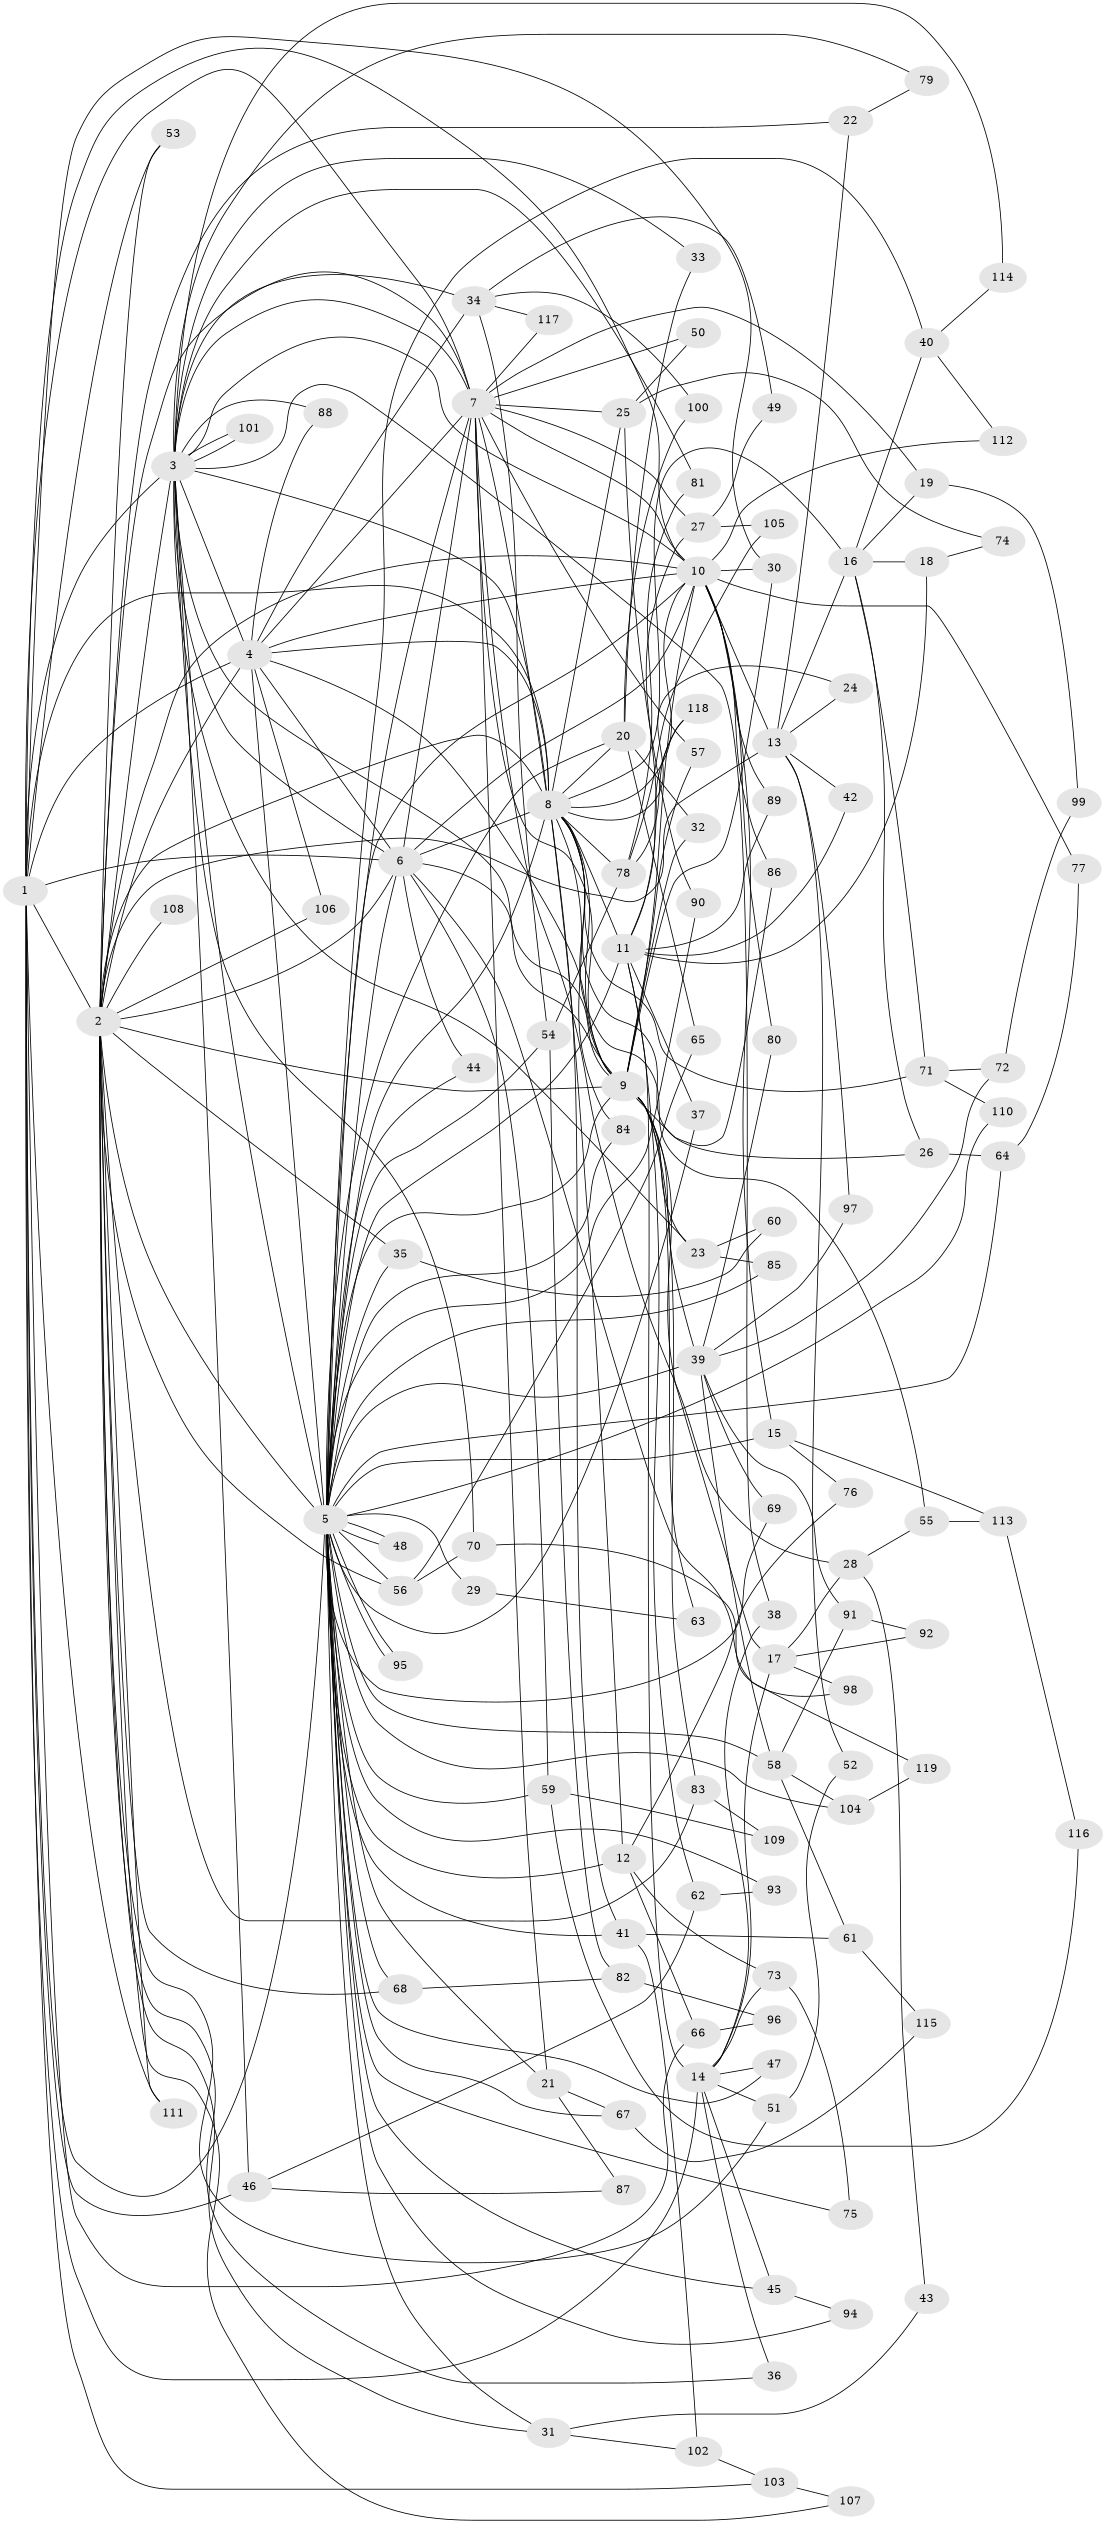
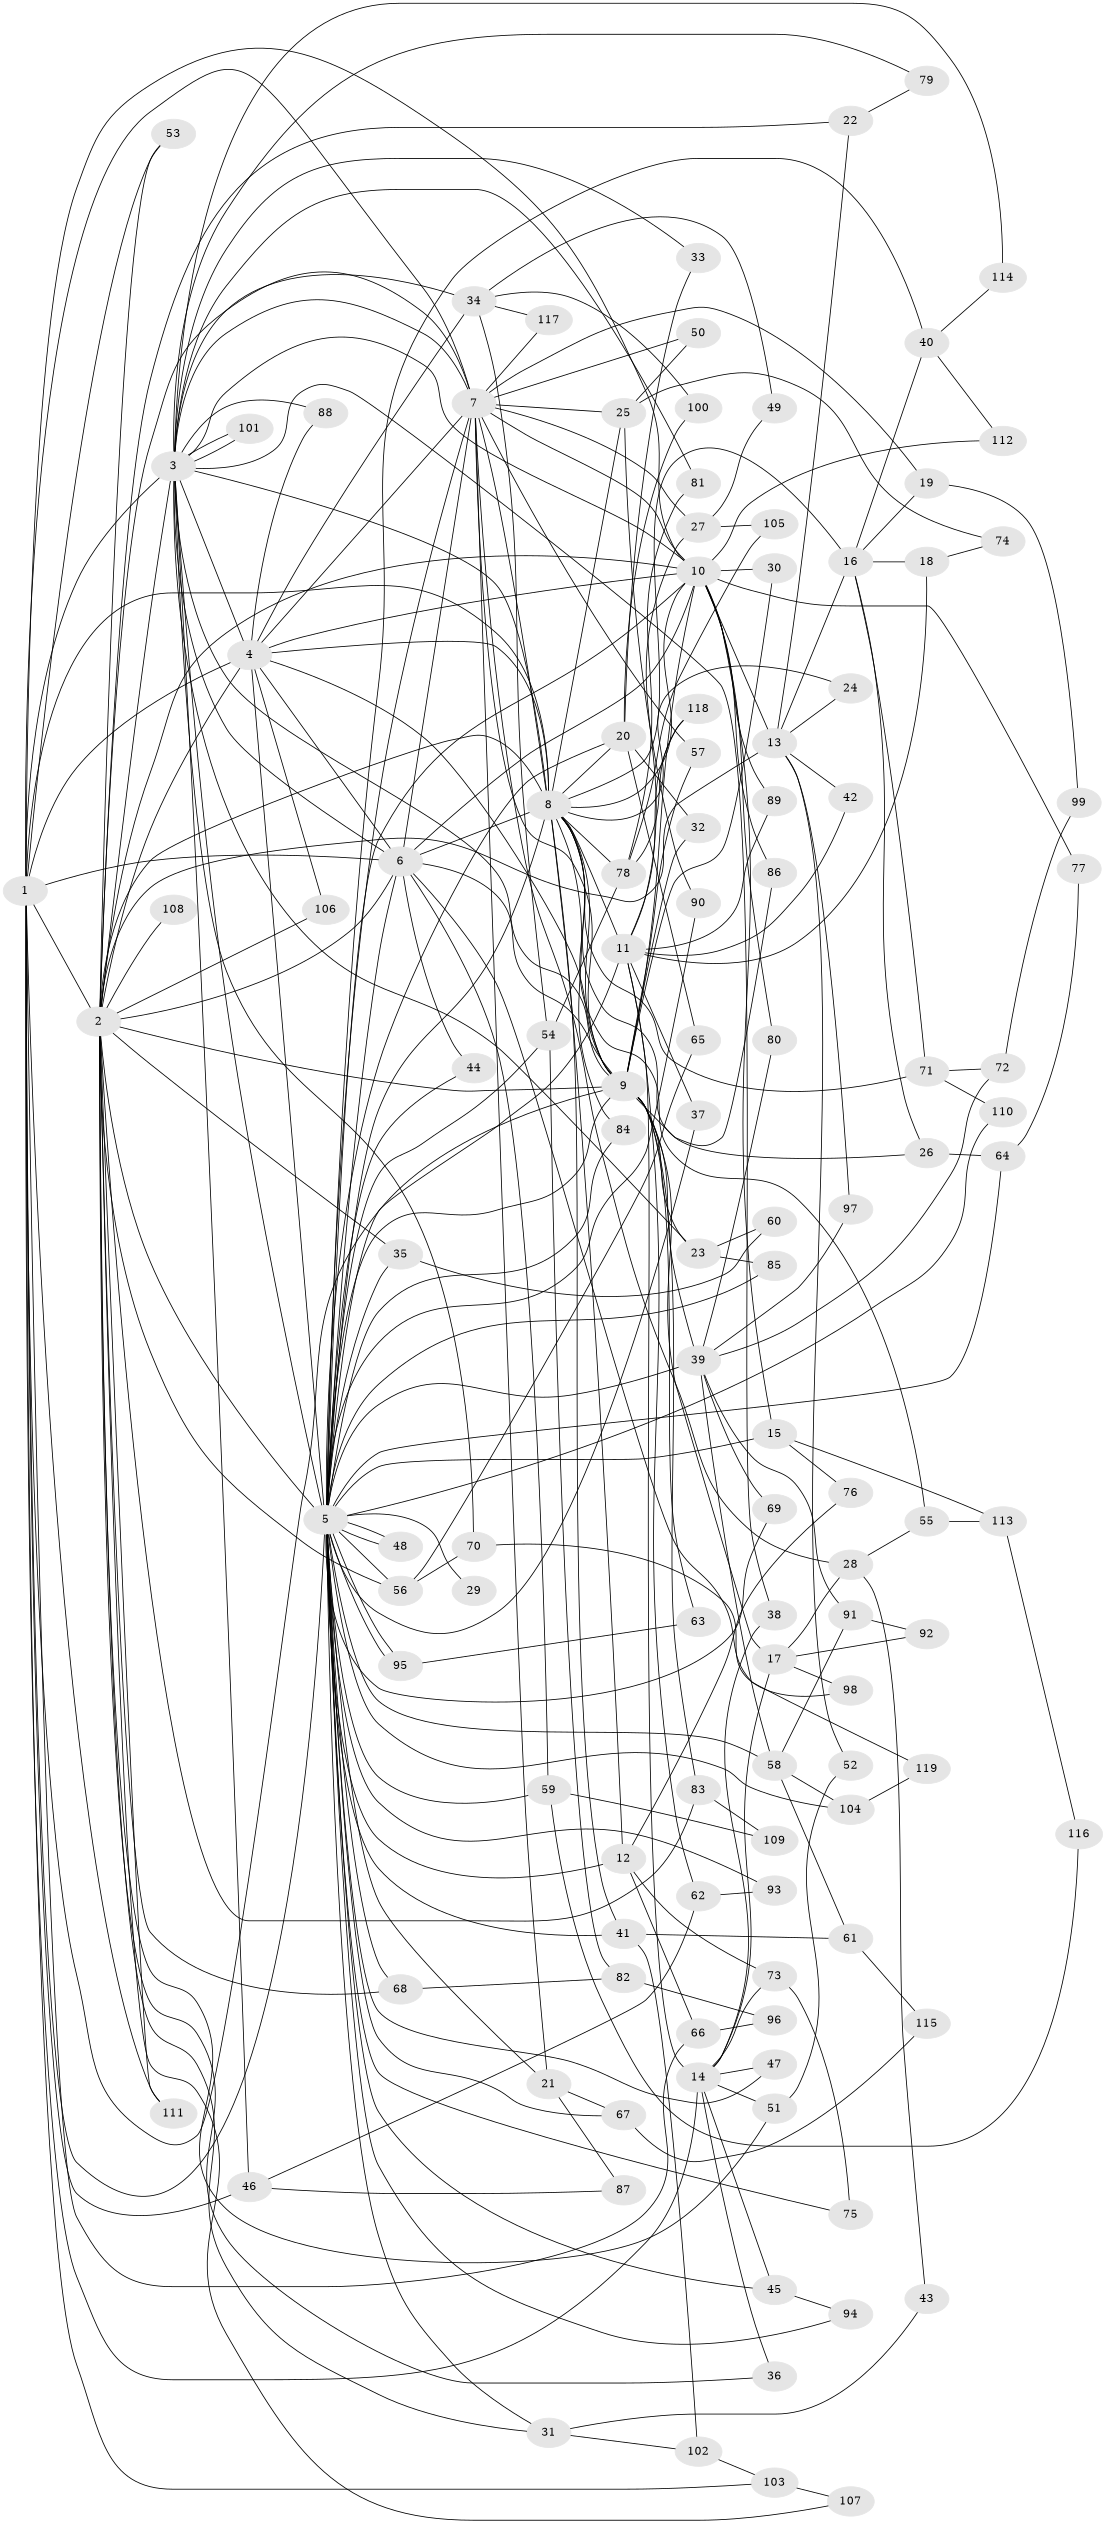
(209, 38) -> (152, 2137)
(586, 1606) -> (556, 1643)
